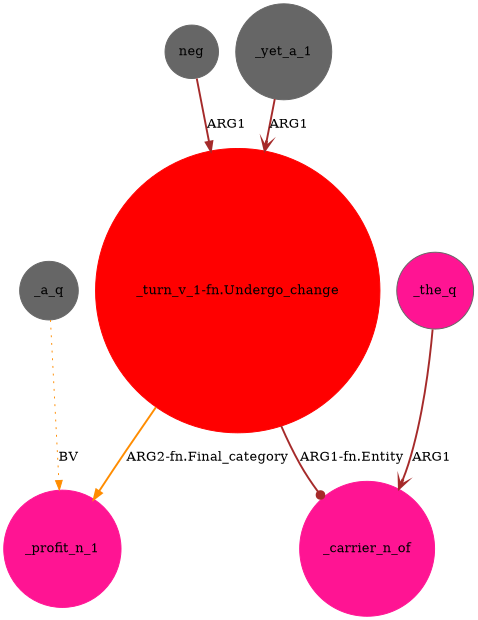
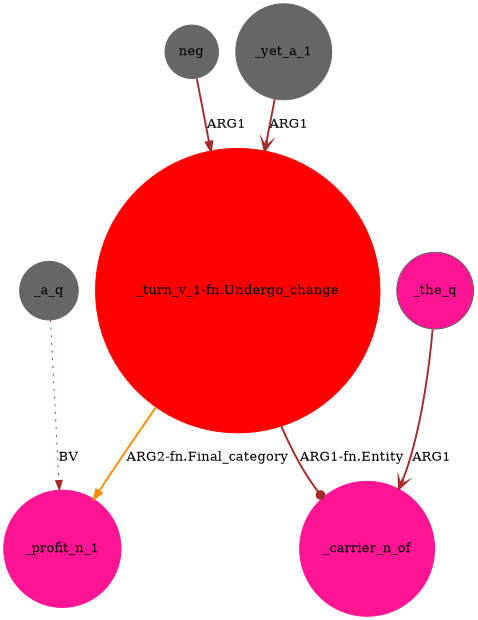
(55, 400) -> (55, 400)
